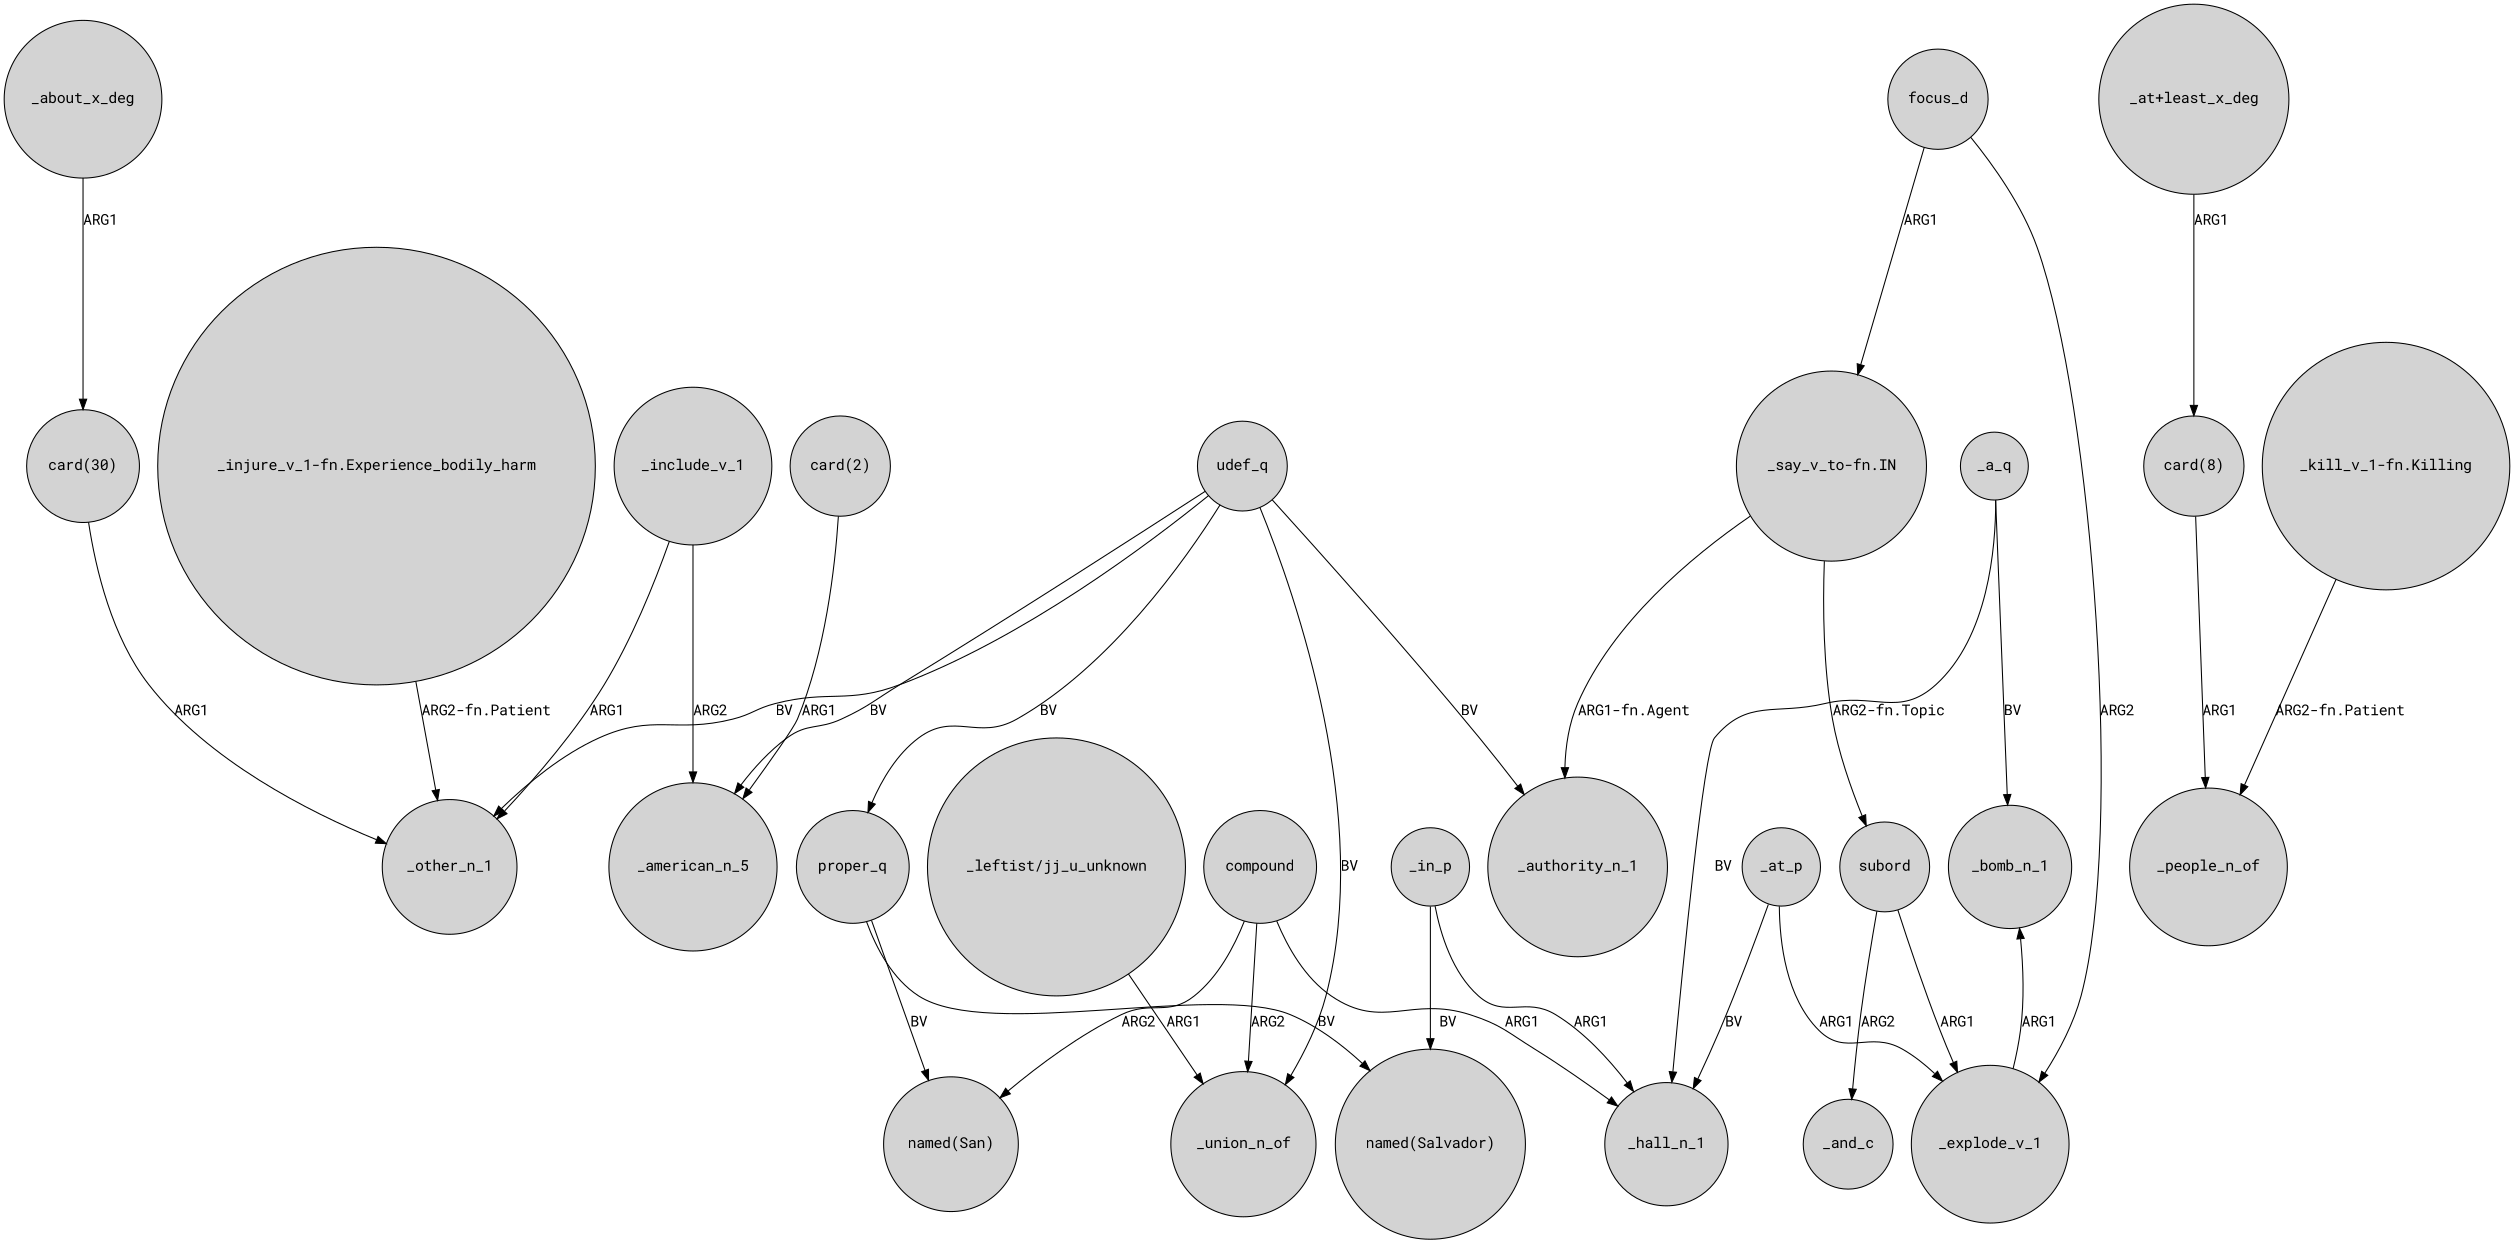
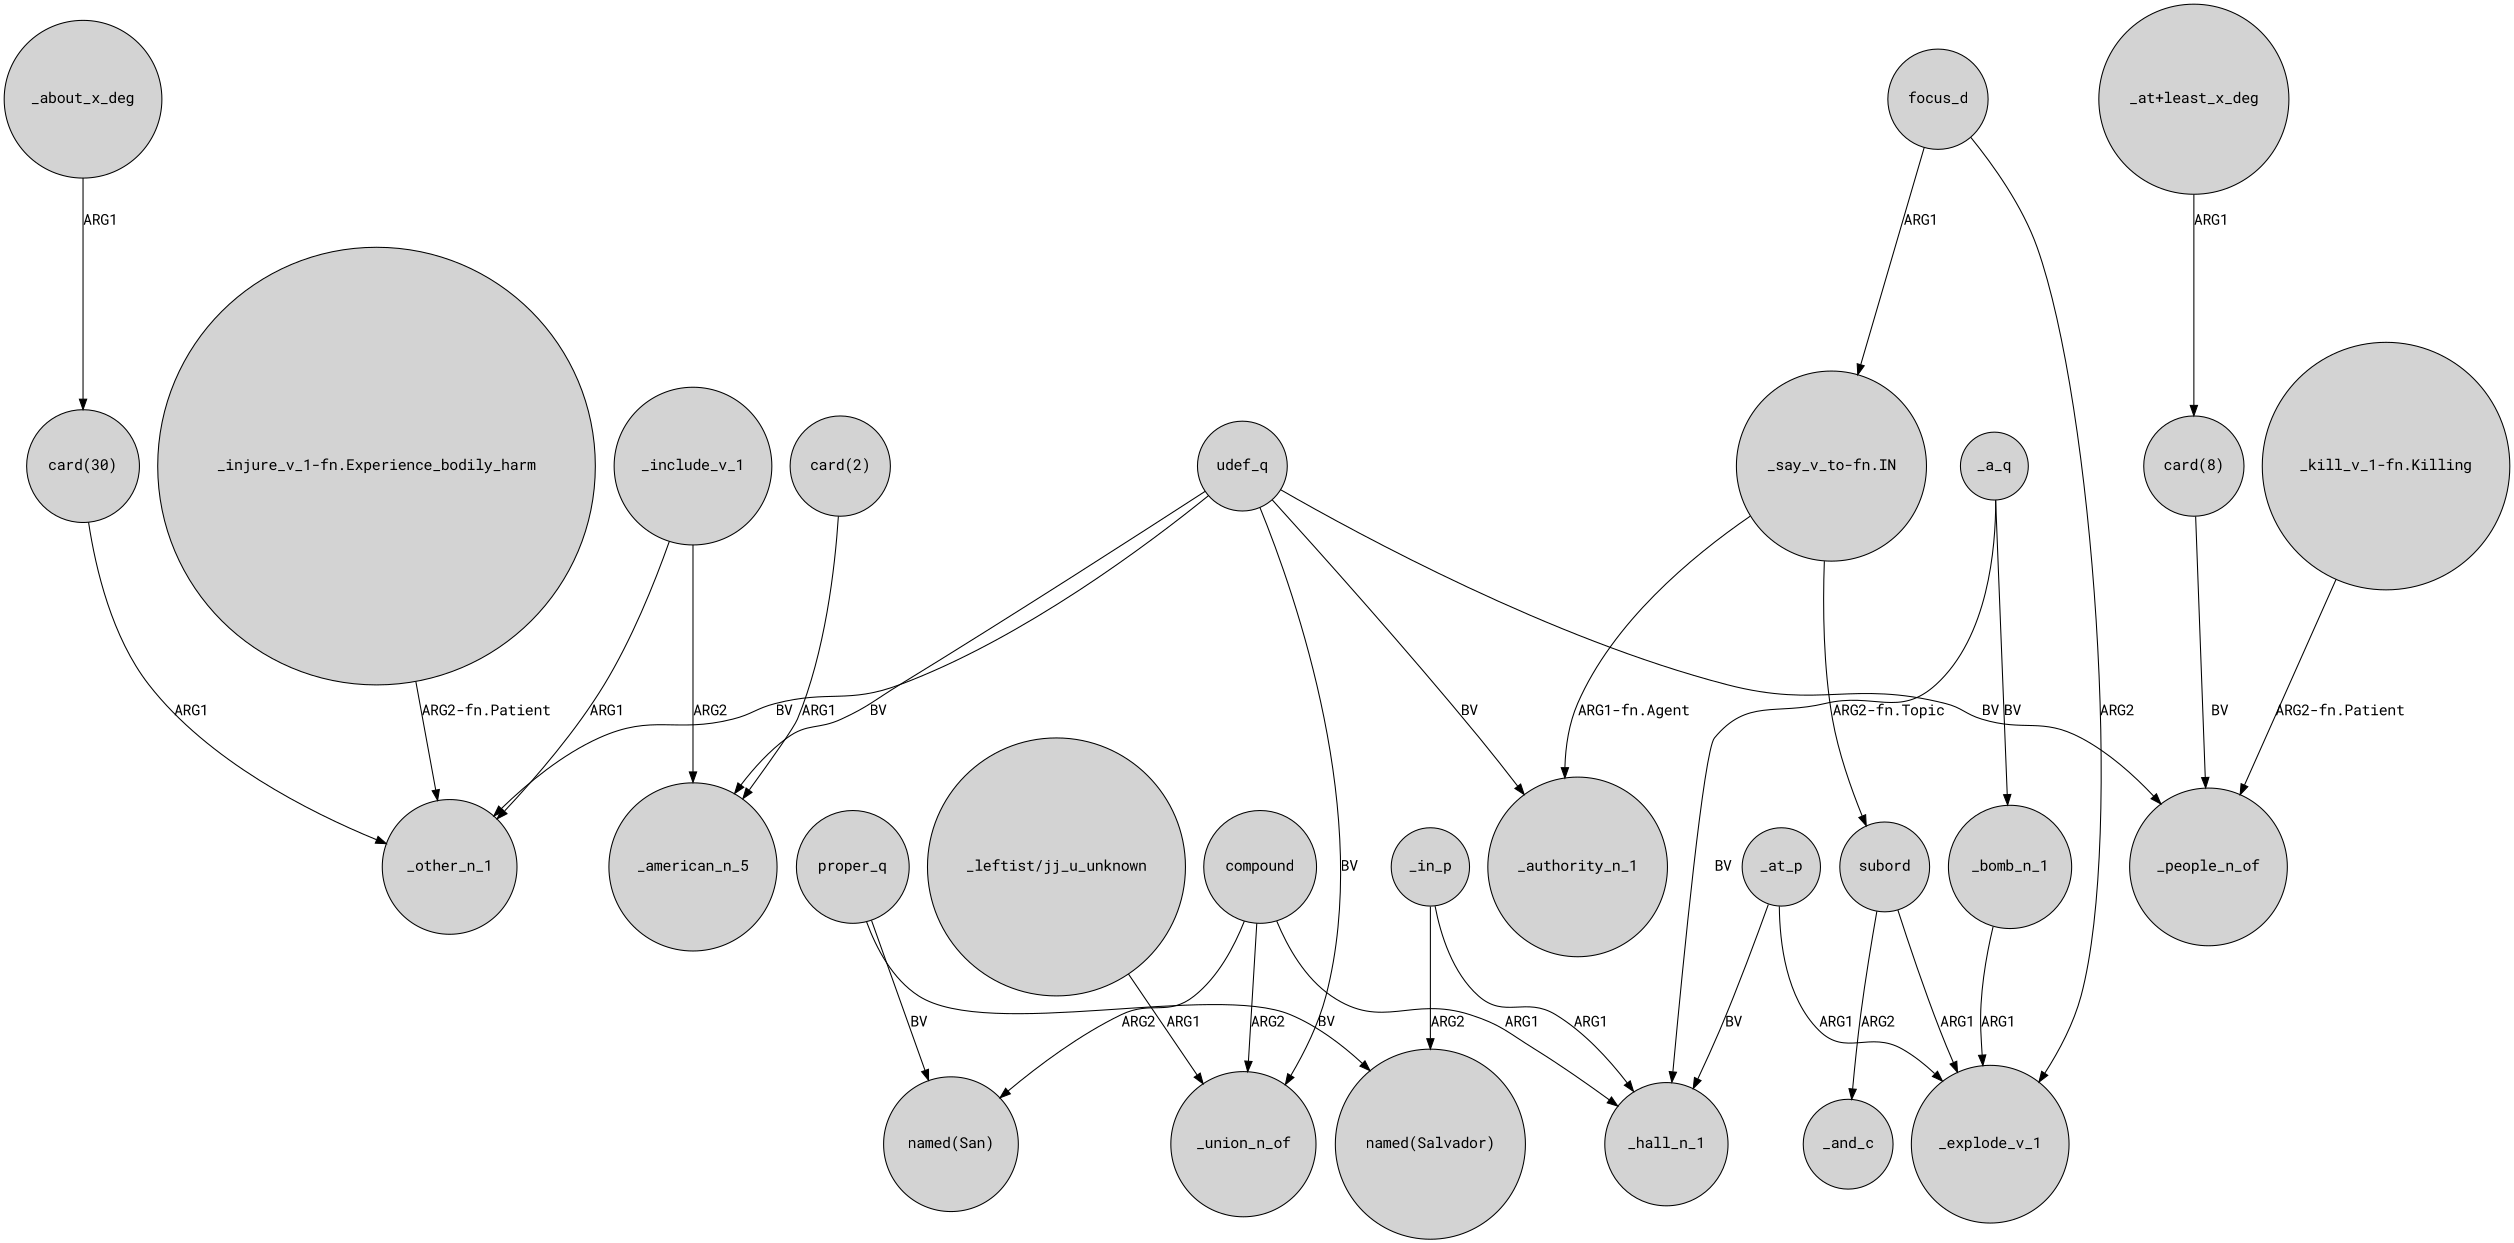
(1064, 686) -> (1711, 680)
(2220, 711) -> (2220, 711)
(2023, 1004) -> (1982, 990)
(1448, 1023) -> (1448, 1023)
